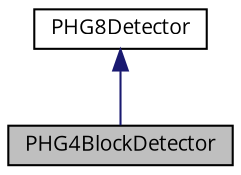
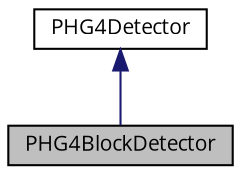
(121, 29) -> (121, 29)
